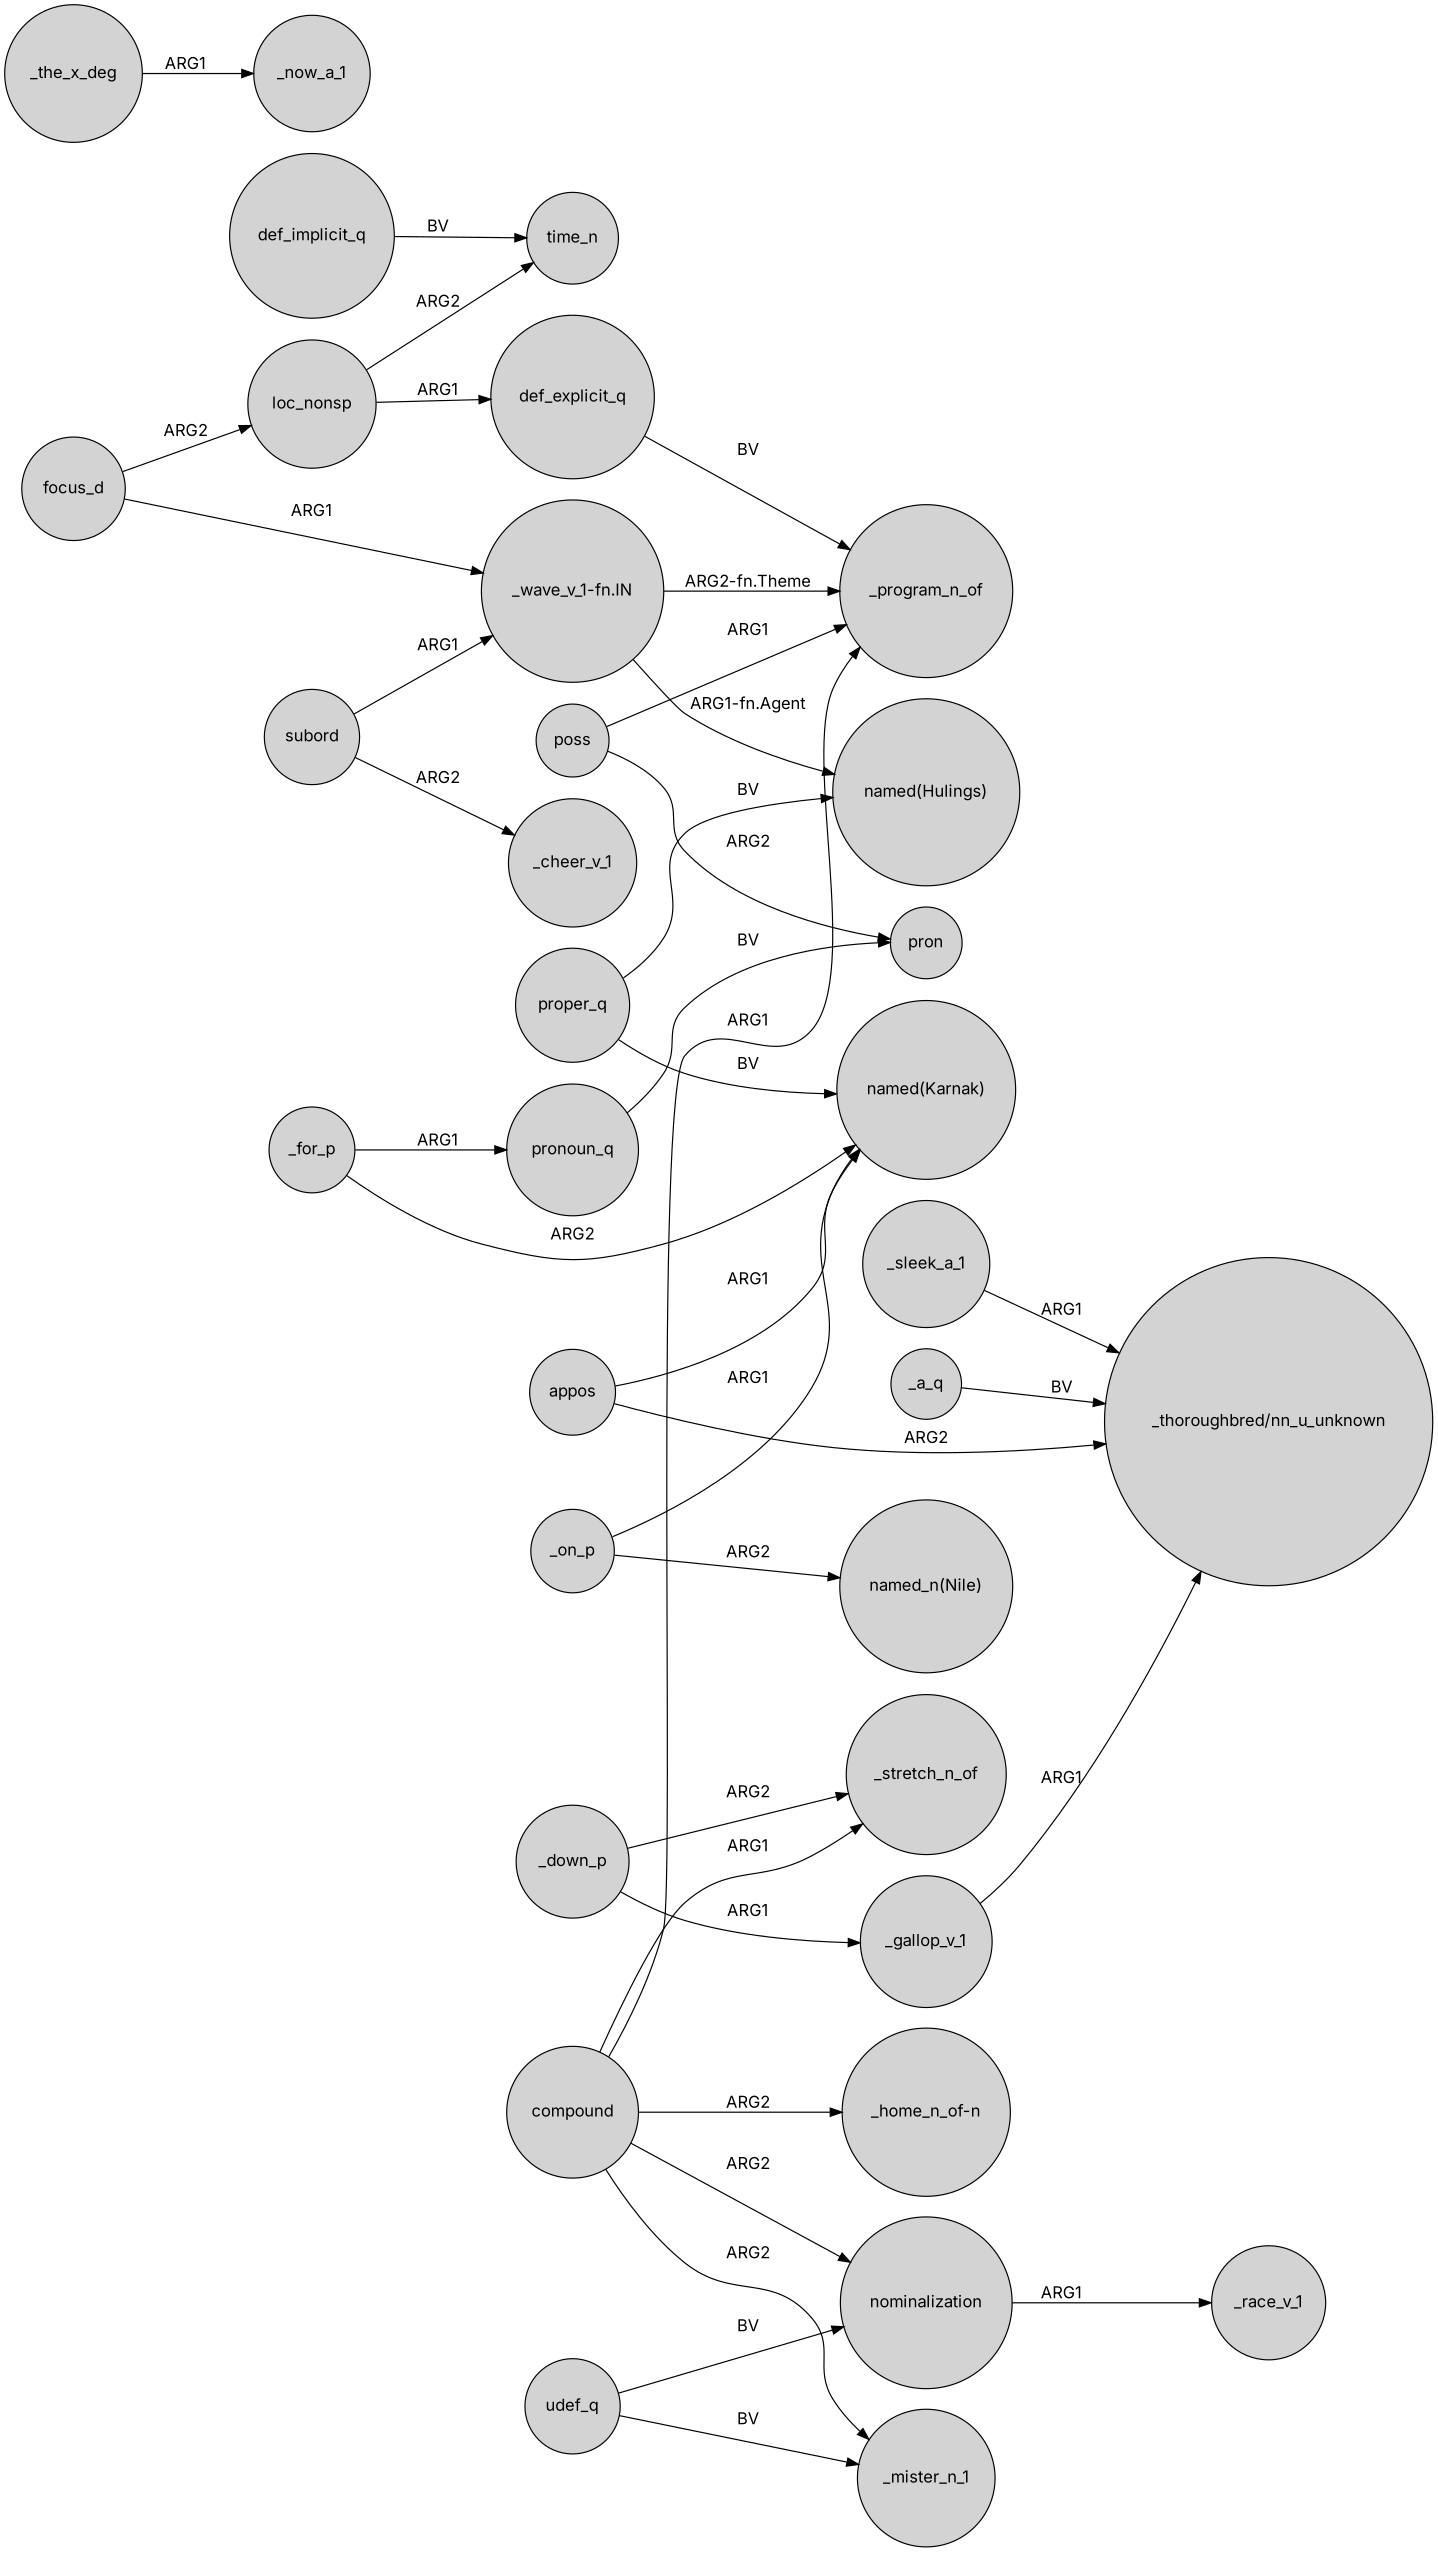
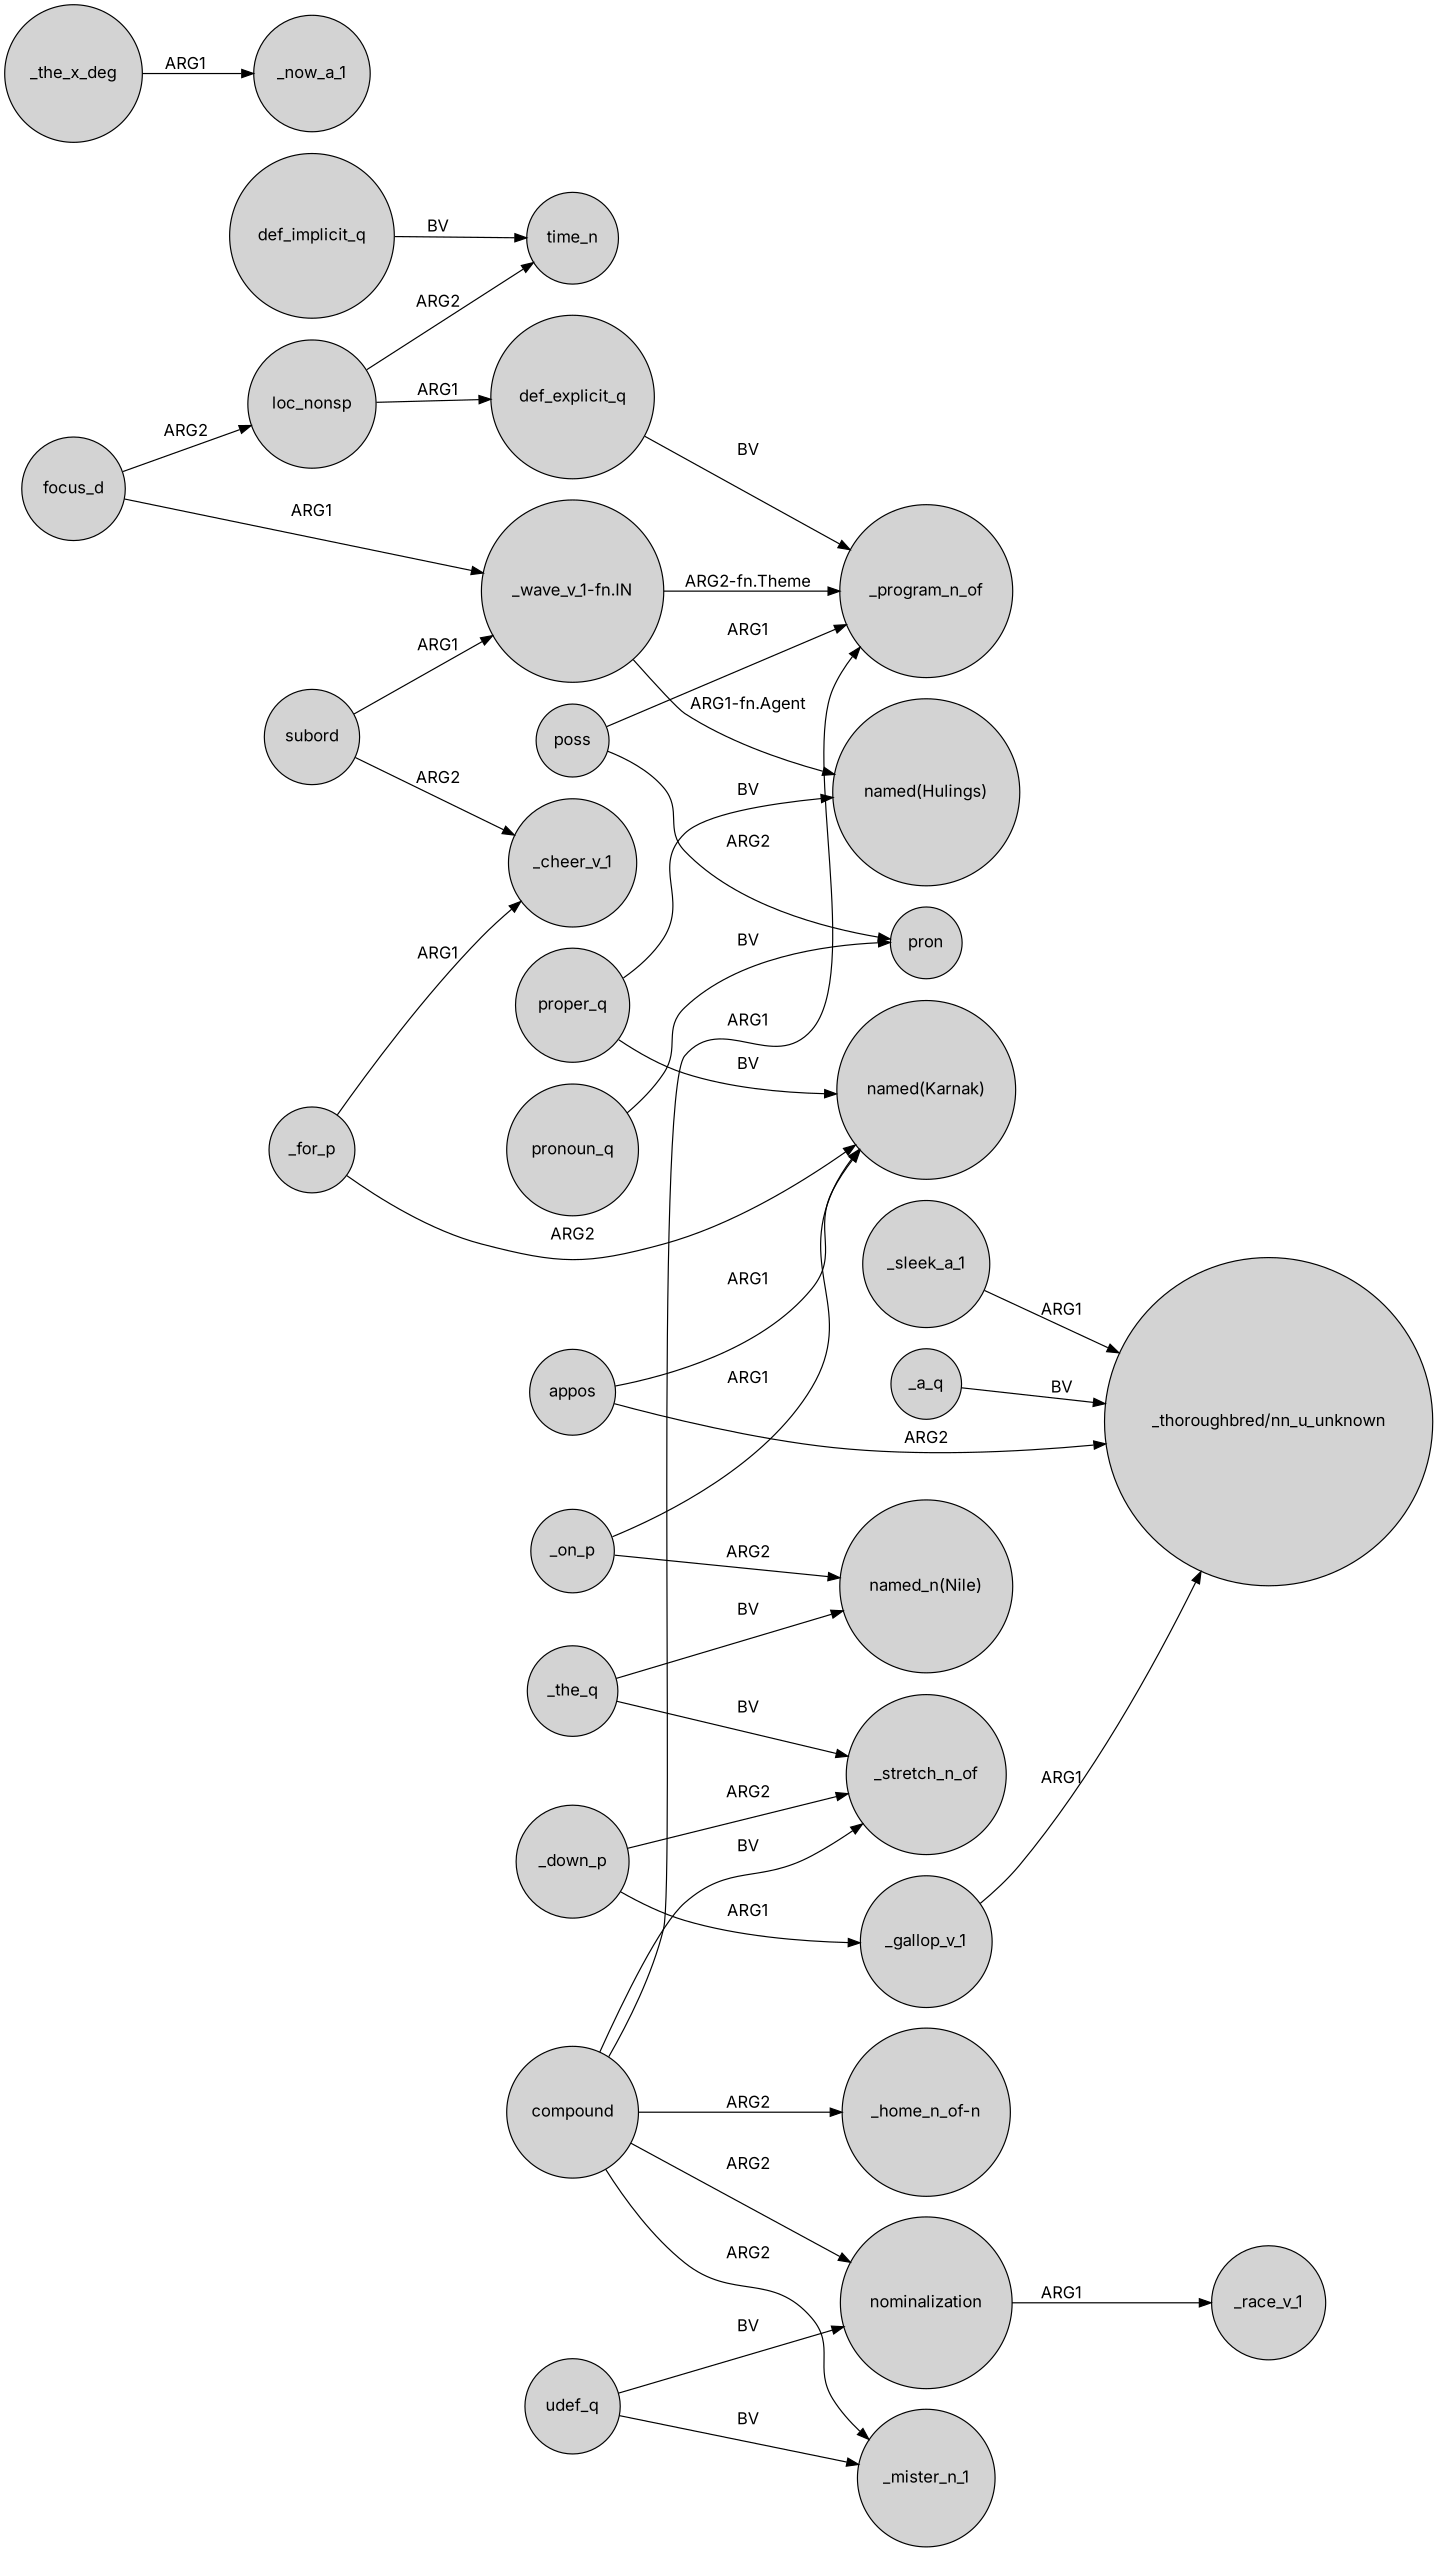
(425, 1150) -> (419, 1007)
none -> (573, 1691)
(748, 1847) -> (748, 1847)
